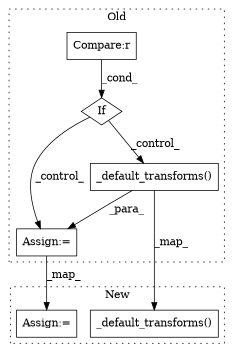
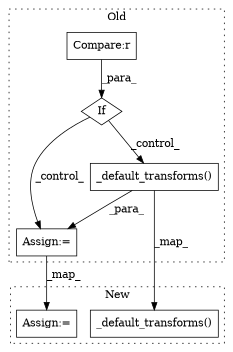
(120, 79) -> (119, 79)
